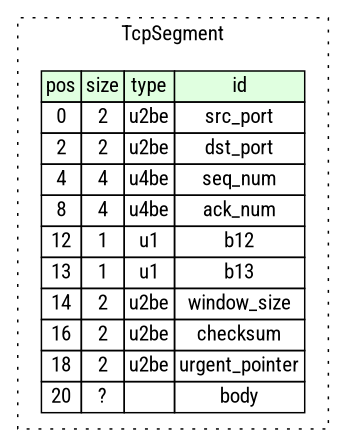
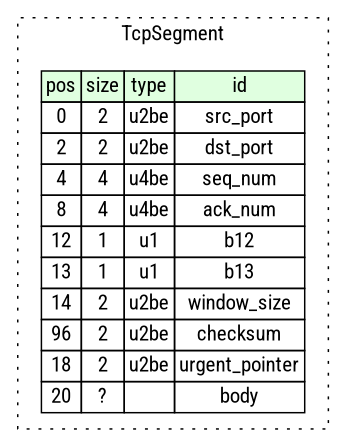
(61, 334) -> (61, 334)
